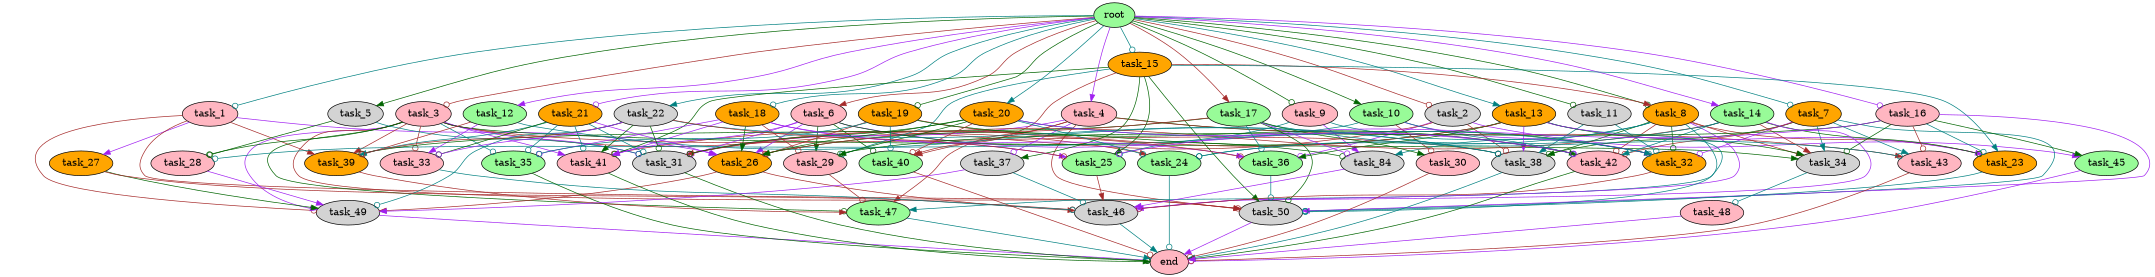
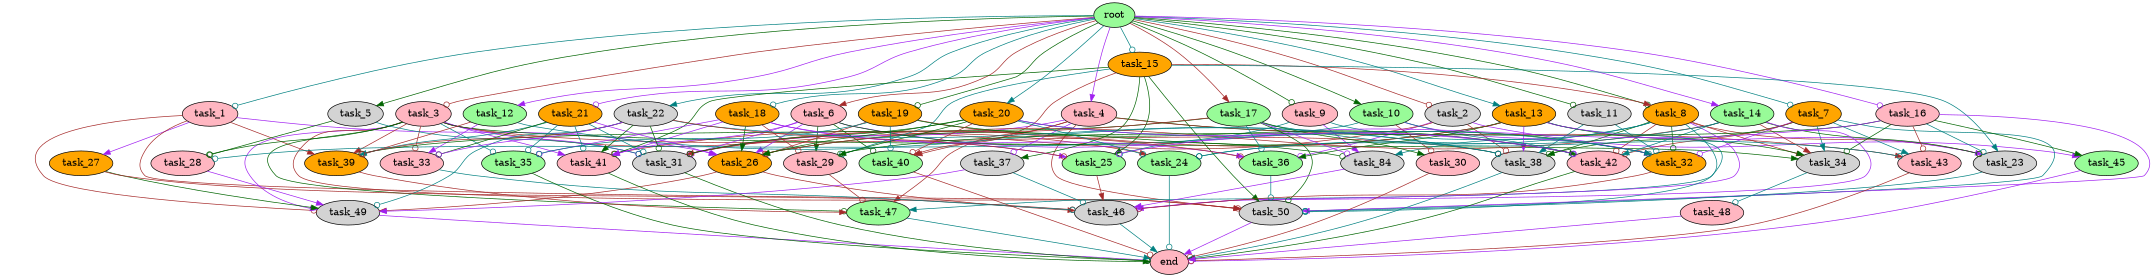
(2005, 163) -> (2005, 163)
